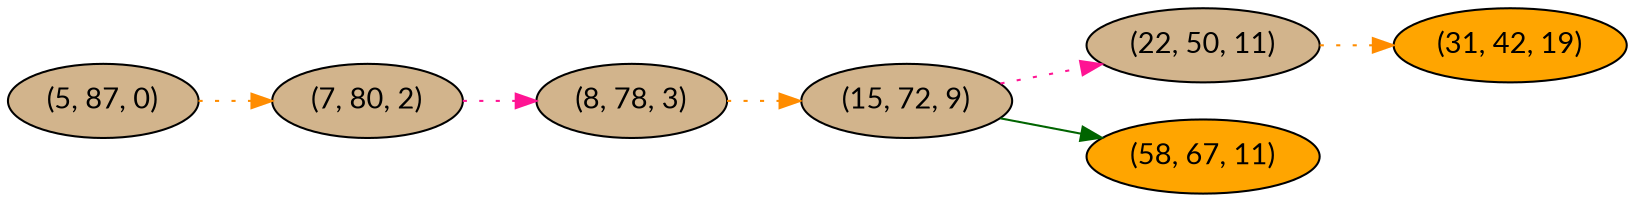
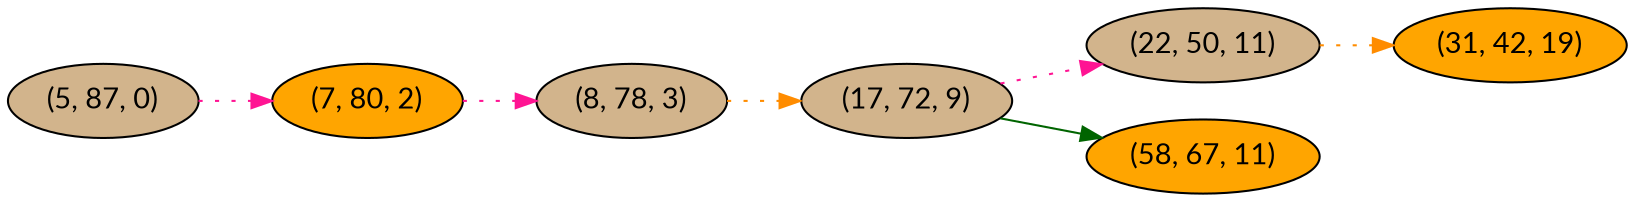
(225, 101) -> (225, 101)
(368, 101) -> (368, 101)
(907, 101) -> (907, 101)
